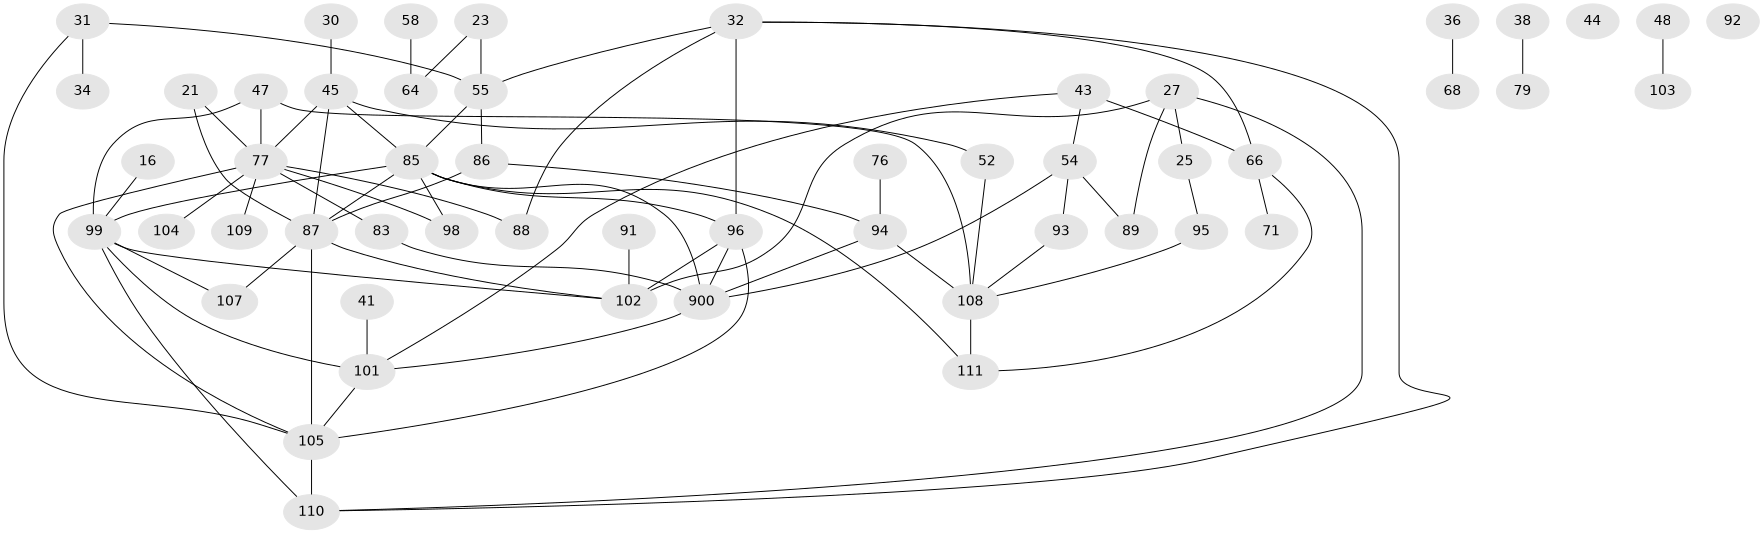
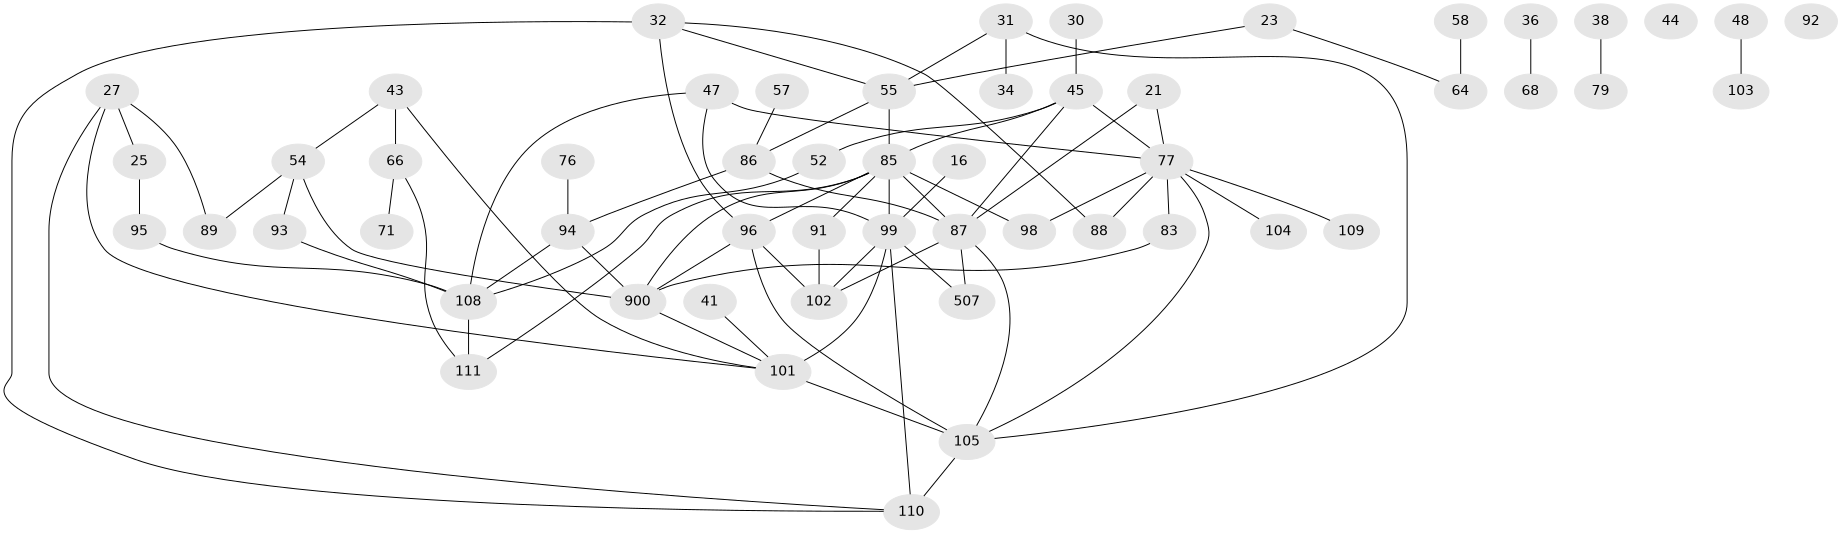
(1135, 49) -> none
none -> (782, 92)
(881, 126) -> (353, 316)
none -> (859, 192)
(230, 302) -> (967, 302)
